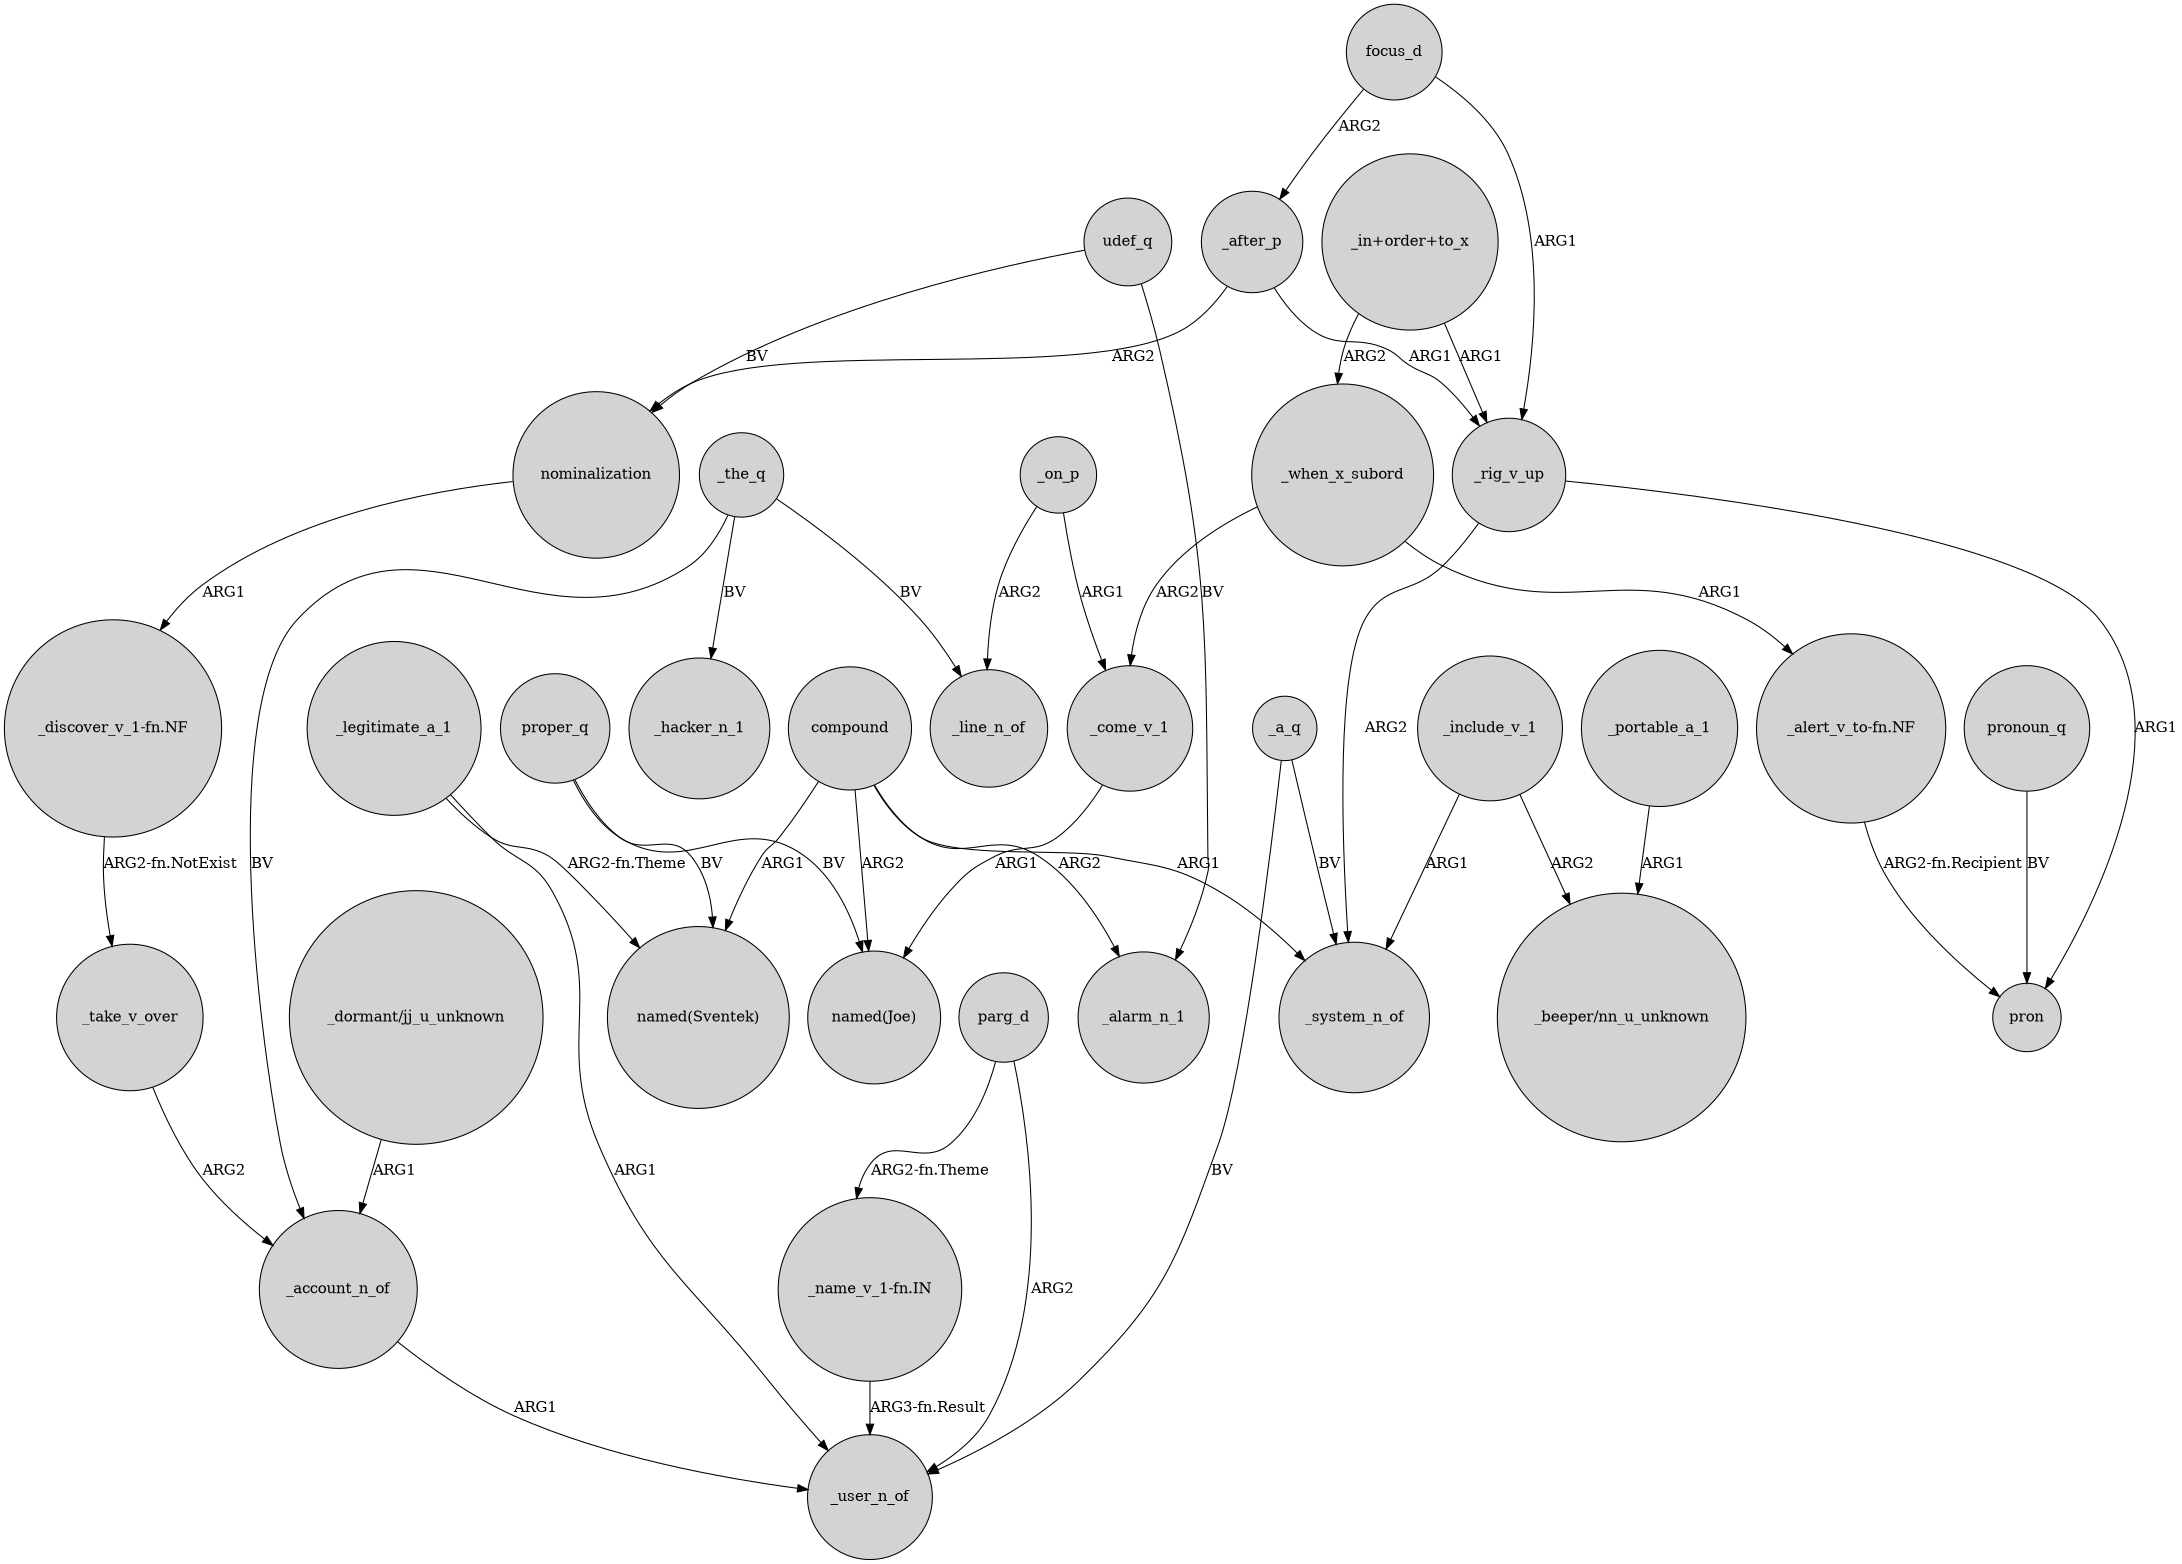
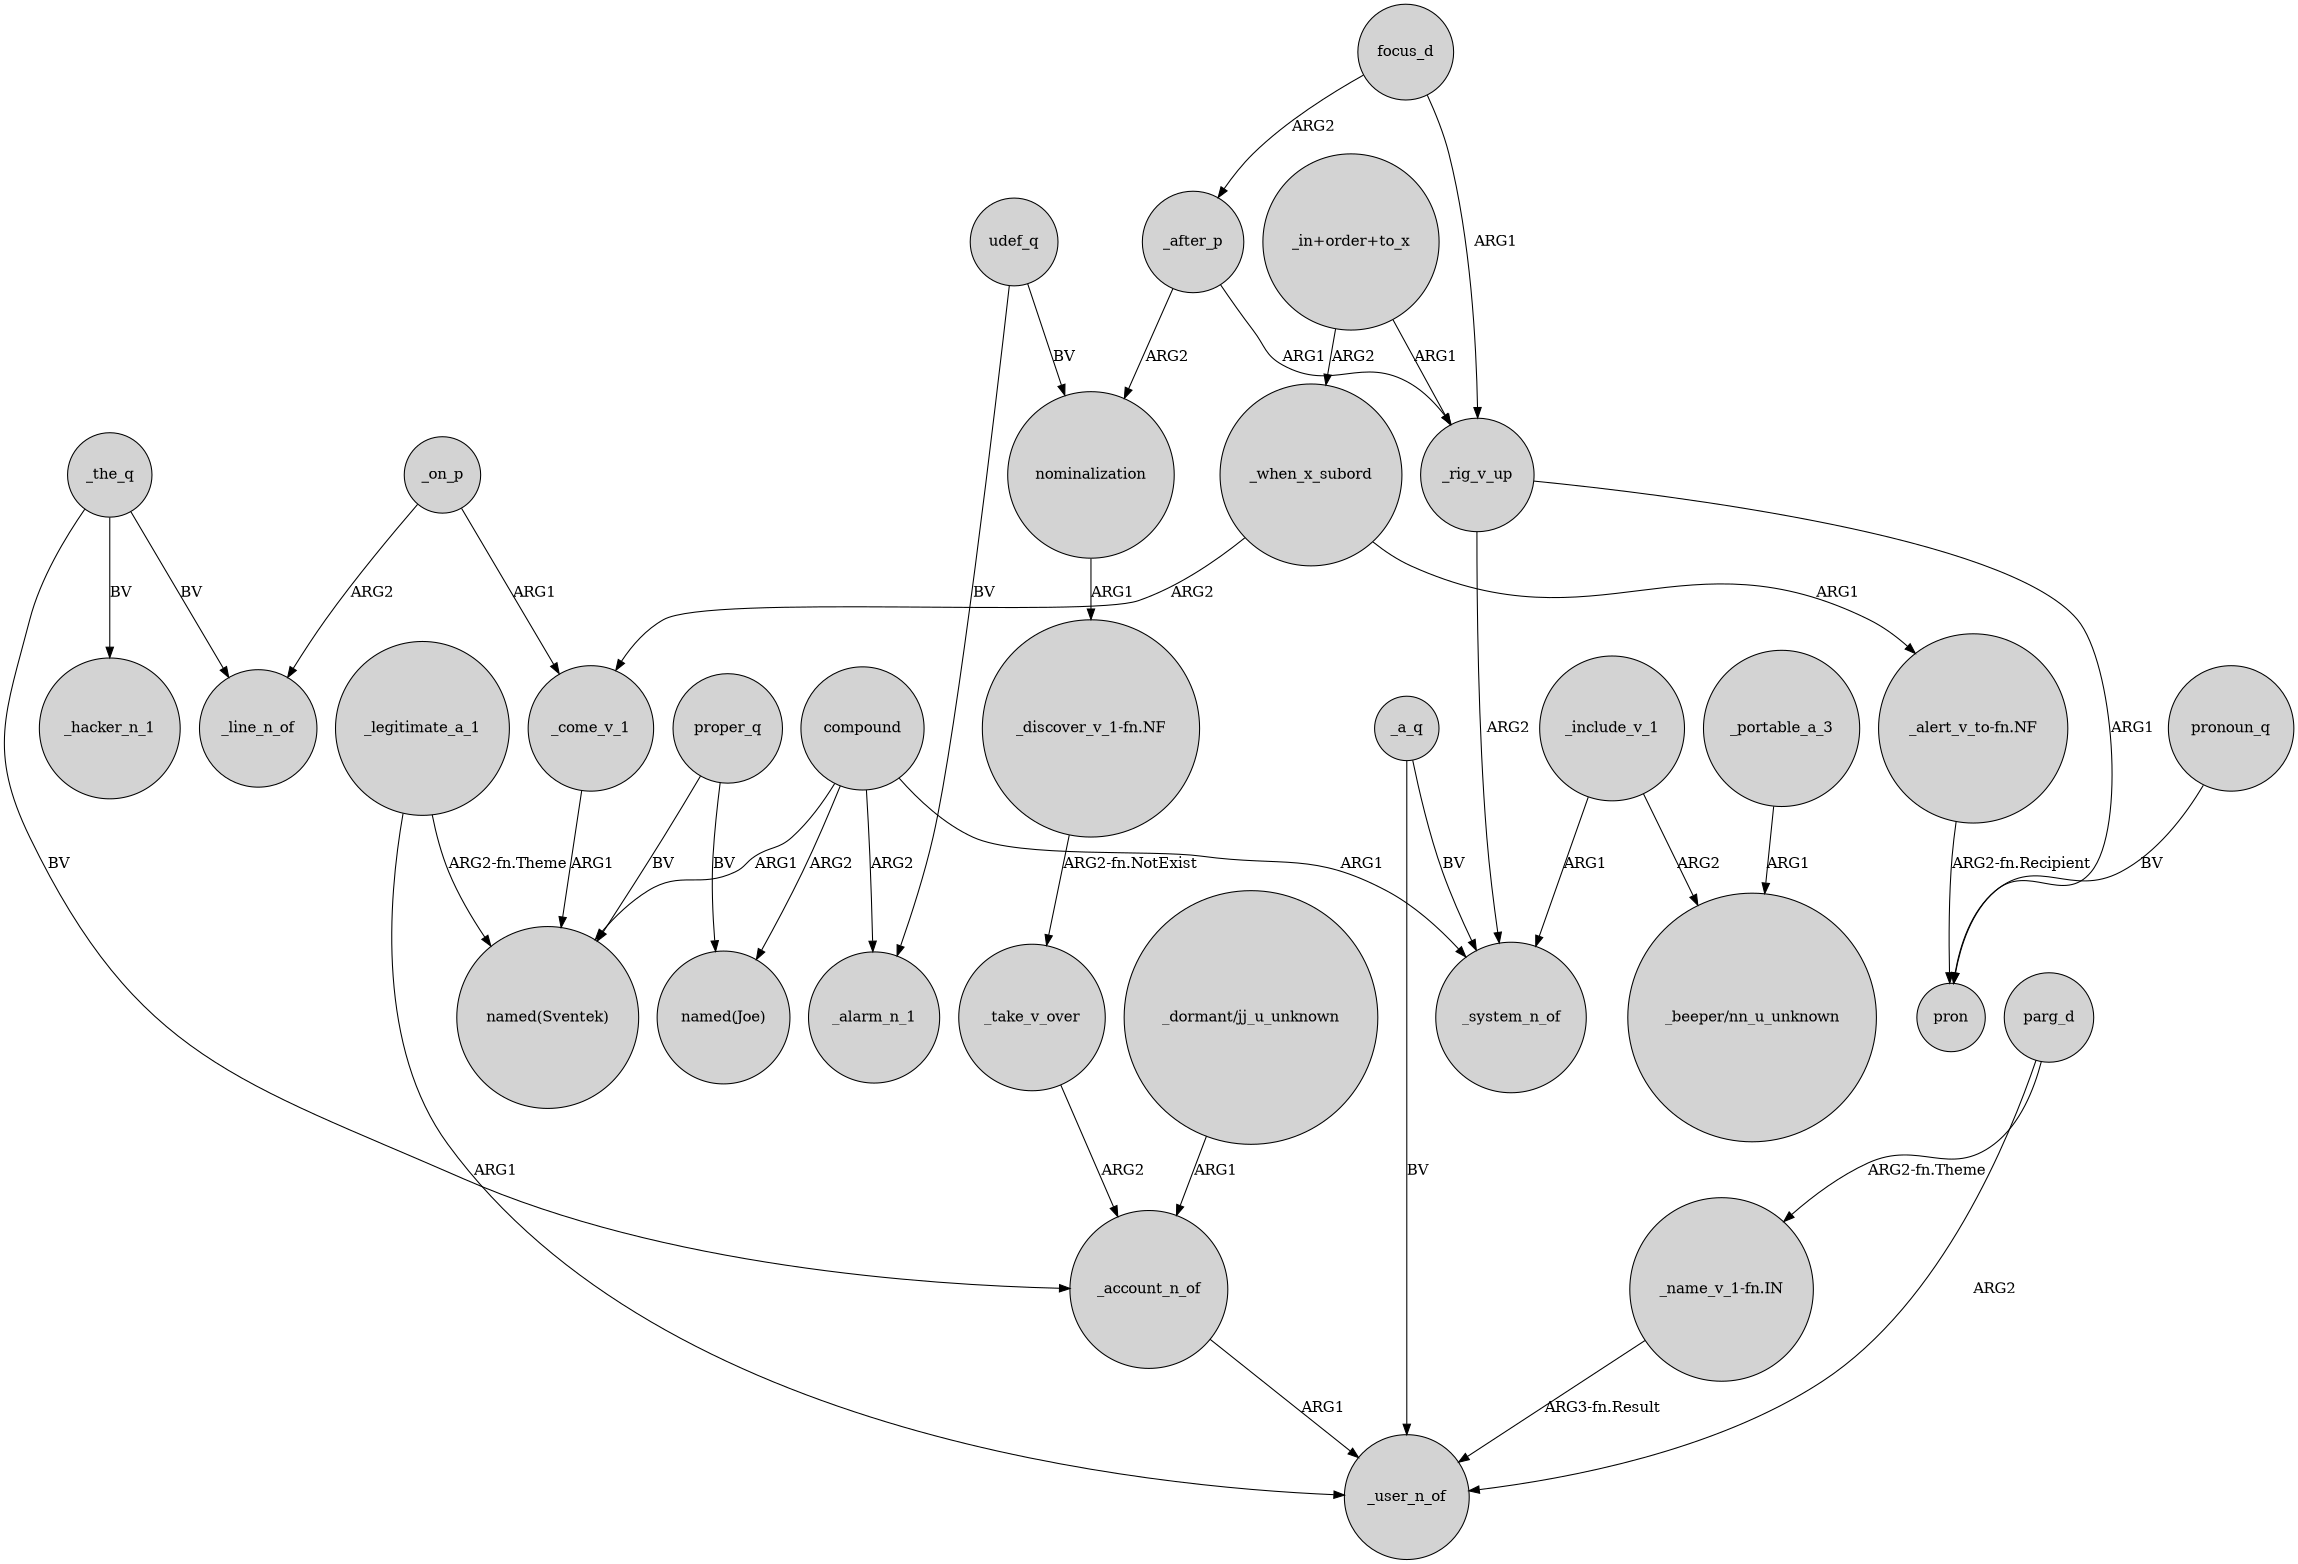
(1659, 728) -> (1782, 728)
(992, 858) -> (572, 854)
